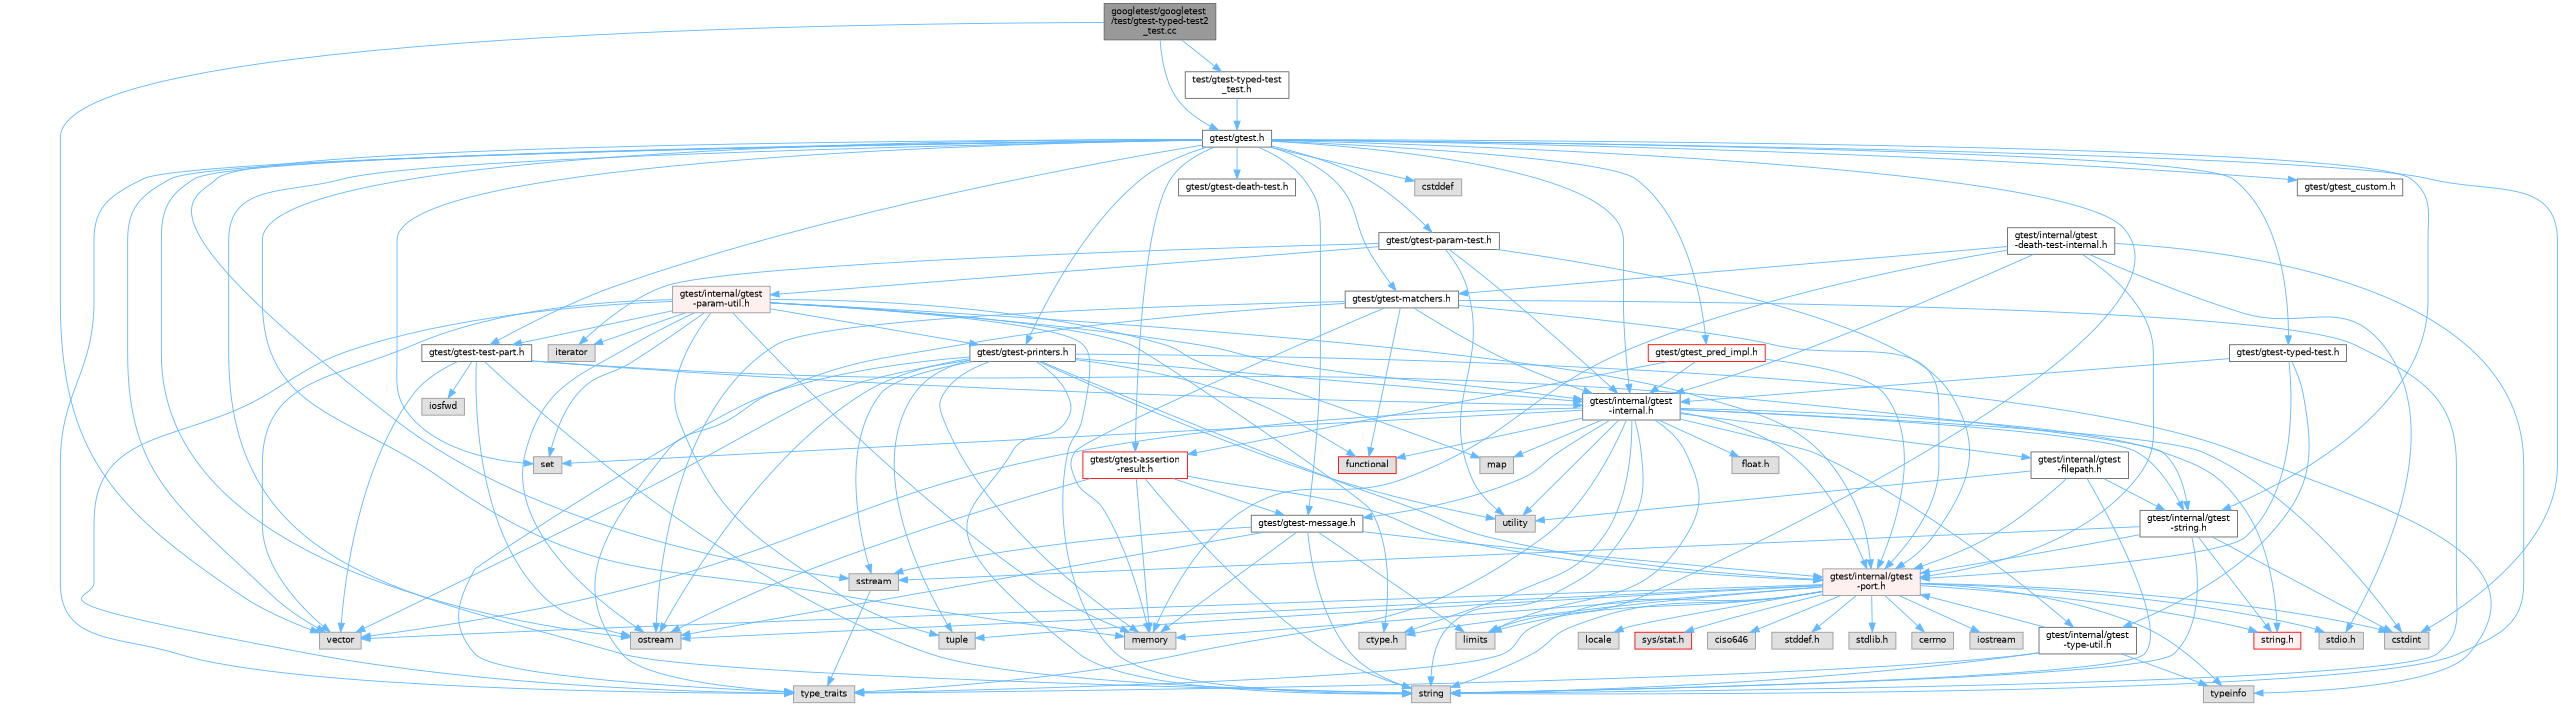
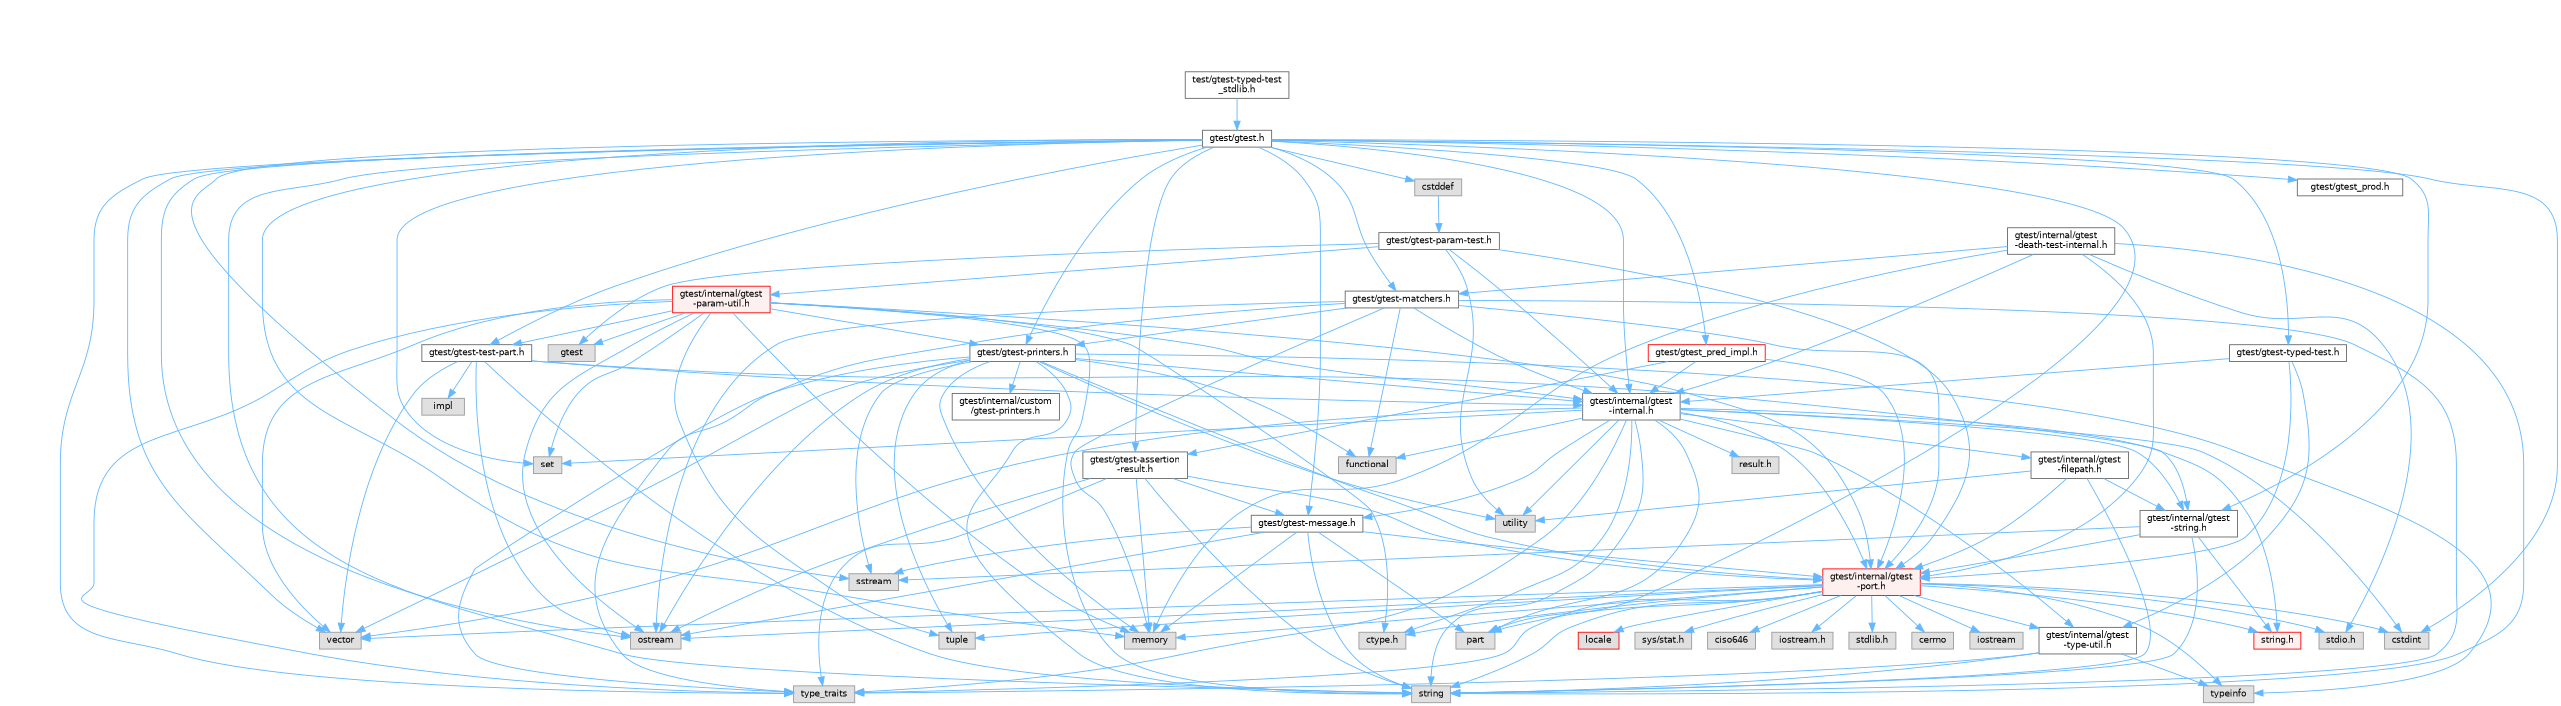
(1160, 22) -> none
(1237, 85) -> (1237, 85)
(1355, 173) -> (1439, 210)
(1237, 187) -> none
(2350, 187) -> (2350, 187)
(721, 300) -> (721, 300)
none -> (1216, 326)
(572, 353) -> (572, 353)
(443, 407) -> (443, 407)
none -> (1006, 407)
(1135, 465) -> (1135, 465)
(1367, 465) -> (1367, 465)
(1497, 465) -> none
(1755, 465) -> (1755, 465)
(1872, 582) -> (1872, 582)
(2299, 583) -> none
(1987, 612) -> (1972, 611)
(850, 636) -> (919, 544)
(1475, 641) -> (1475, 641)
(1599, 641) -> (1599, 641)
(1663, 641) -> (1663, 641)
(1802, 641) -> (1802, 641)
